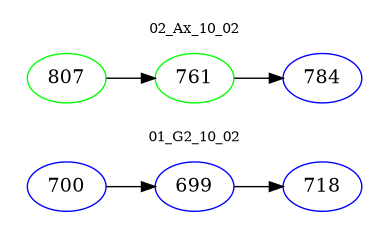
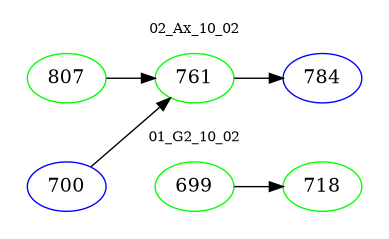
(124, 187) -> (125, 137)
(195, 187) -> (195, 187)
(322, 187) -> (322, 187)
